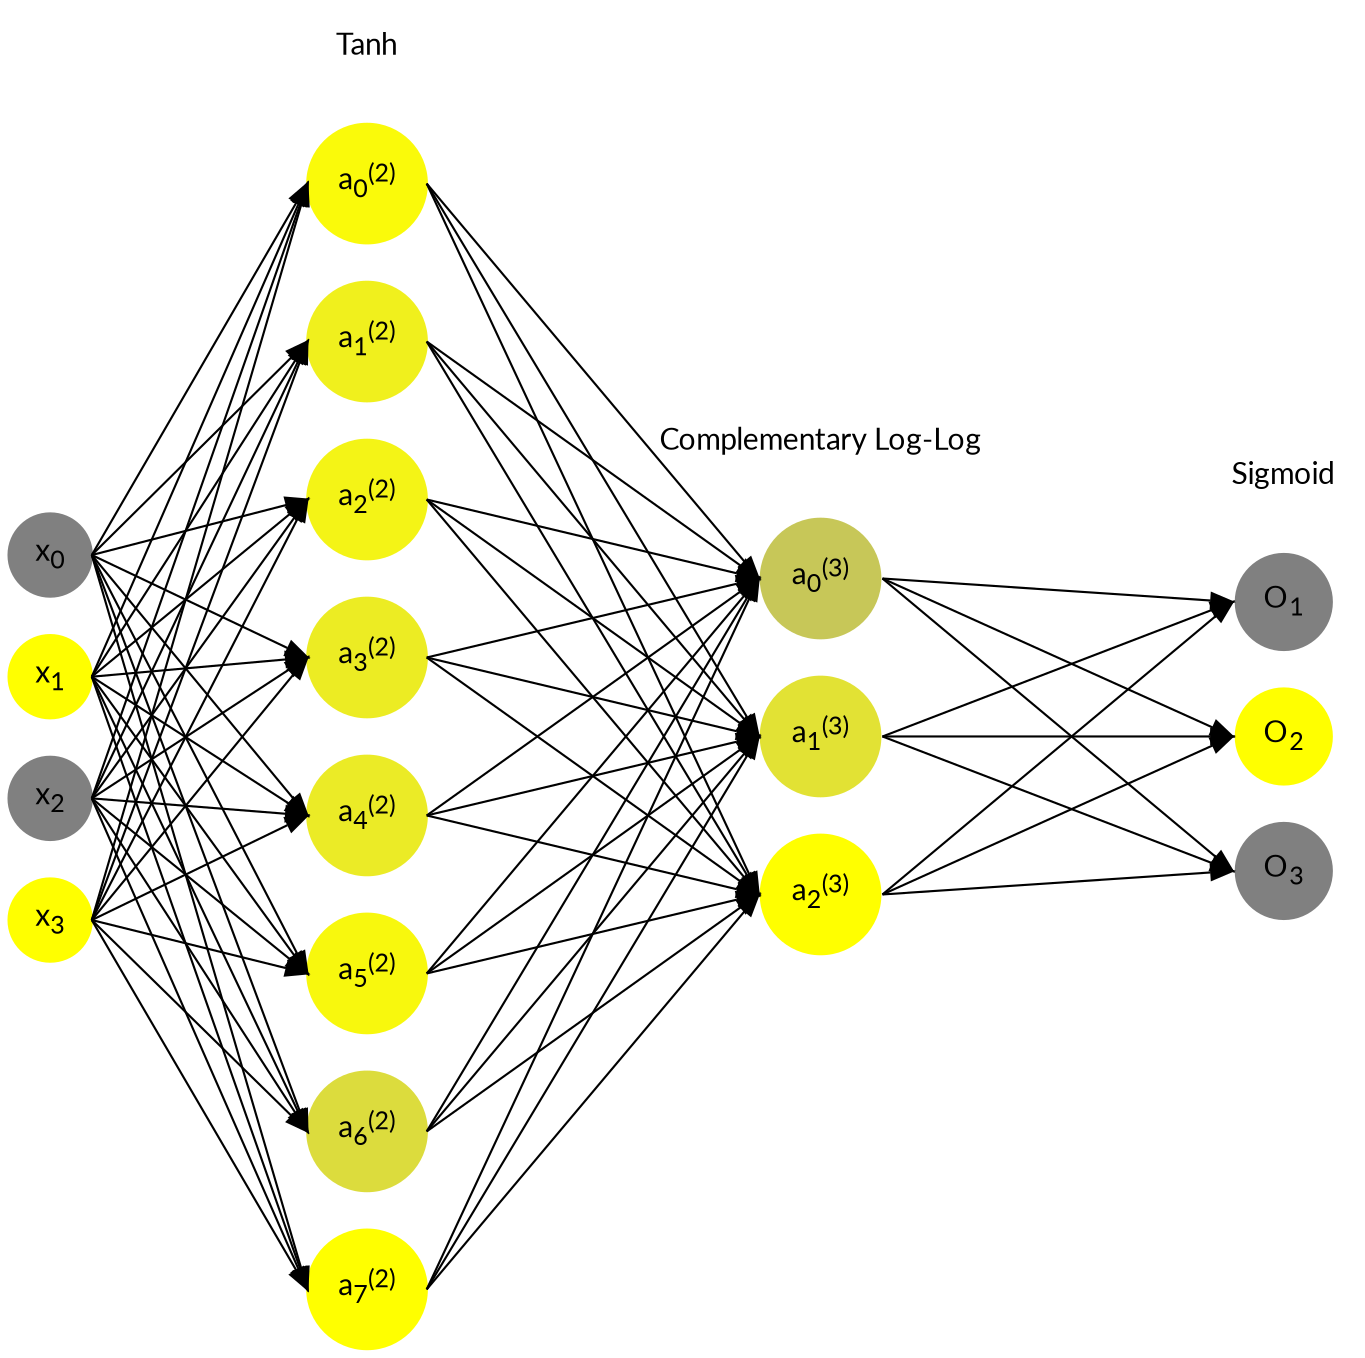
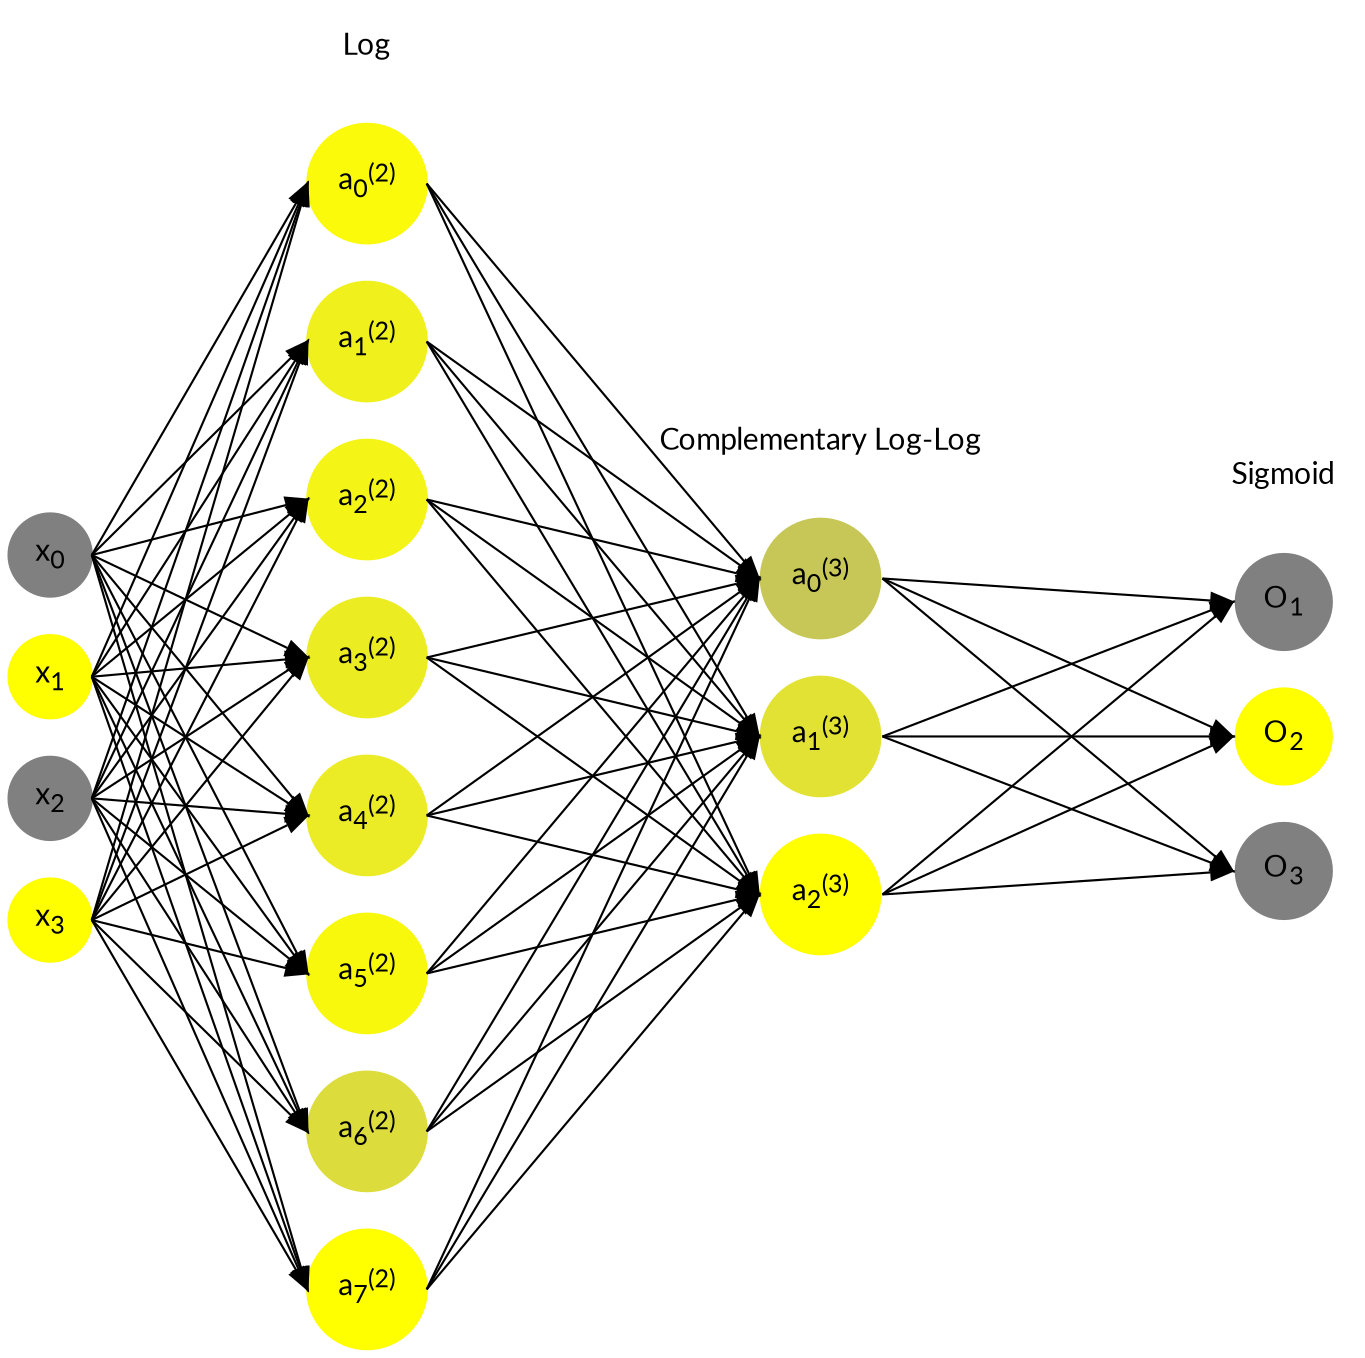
(367, 47) -> (367, 47)
